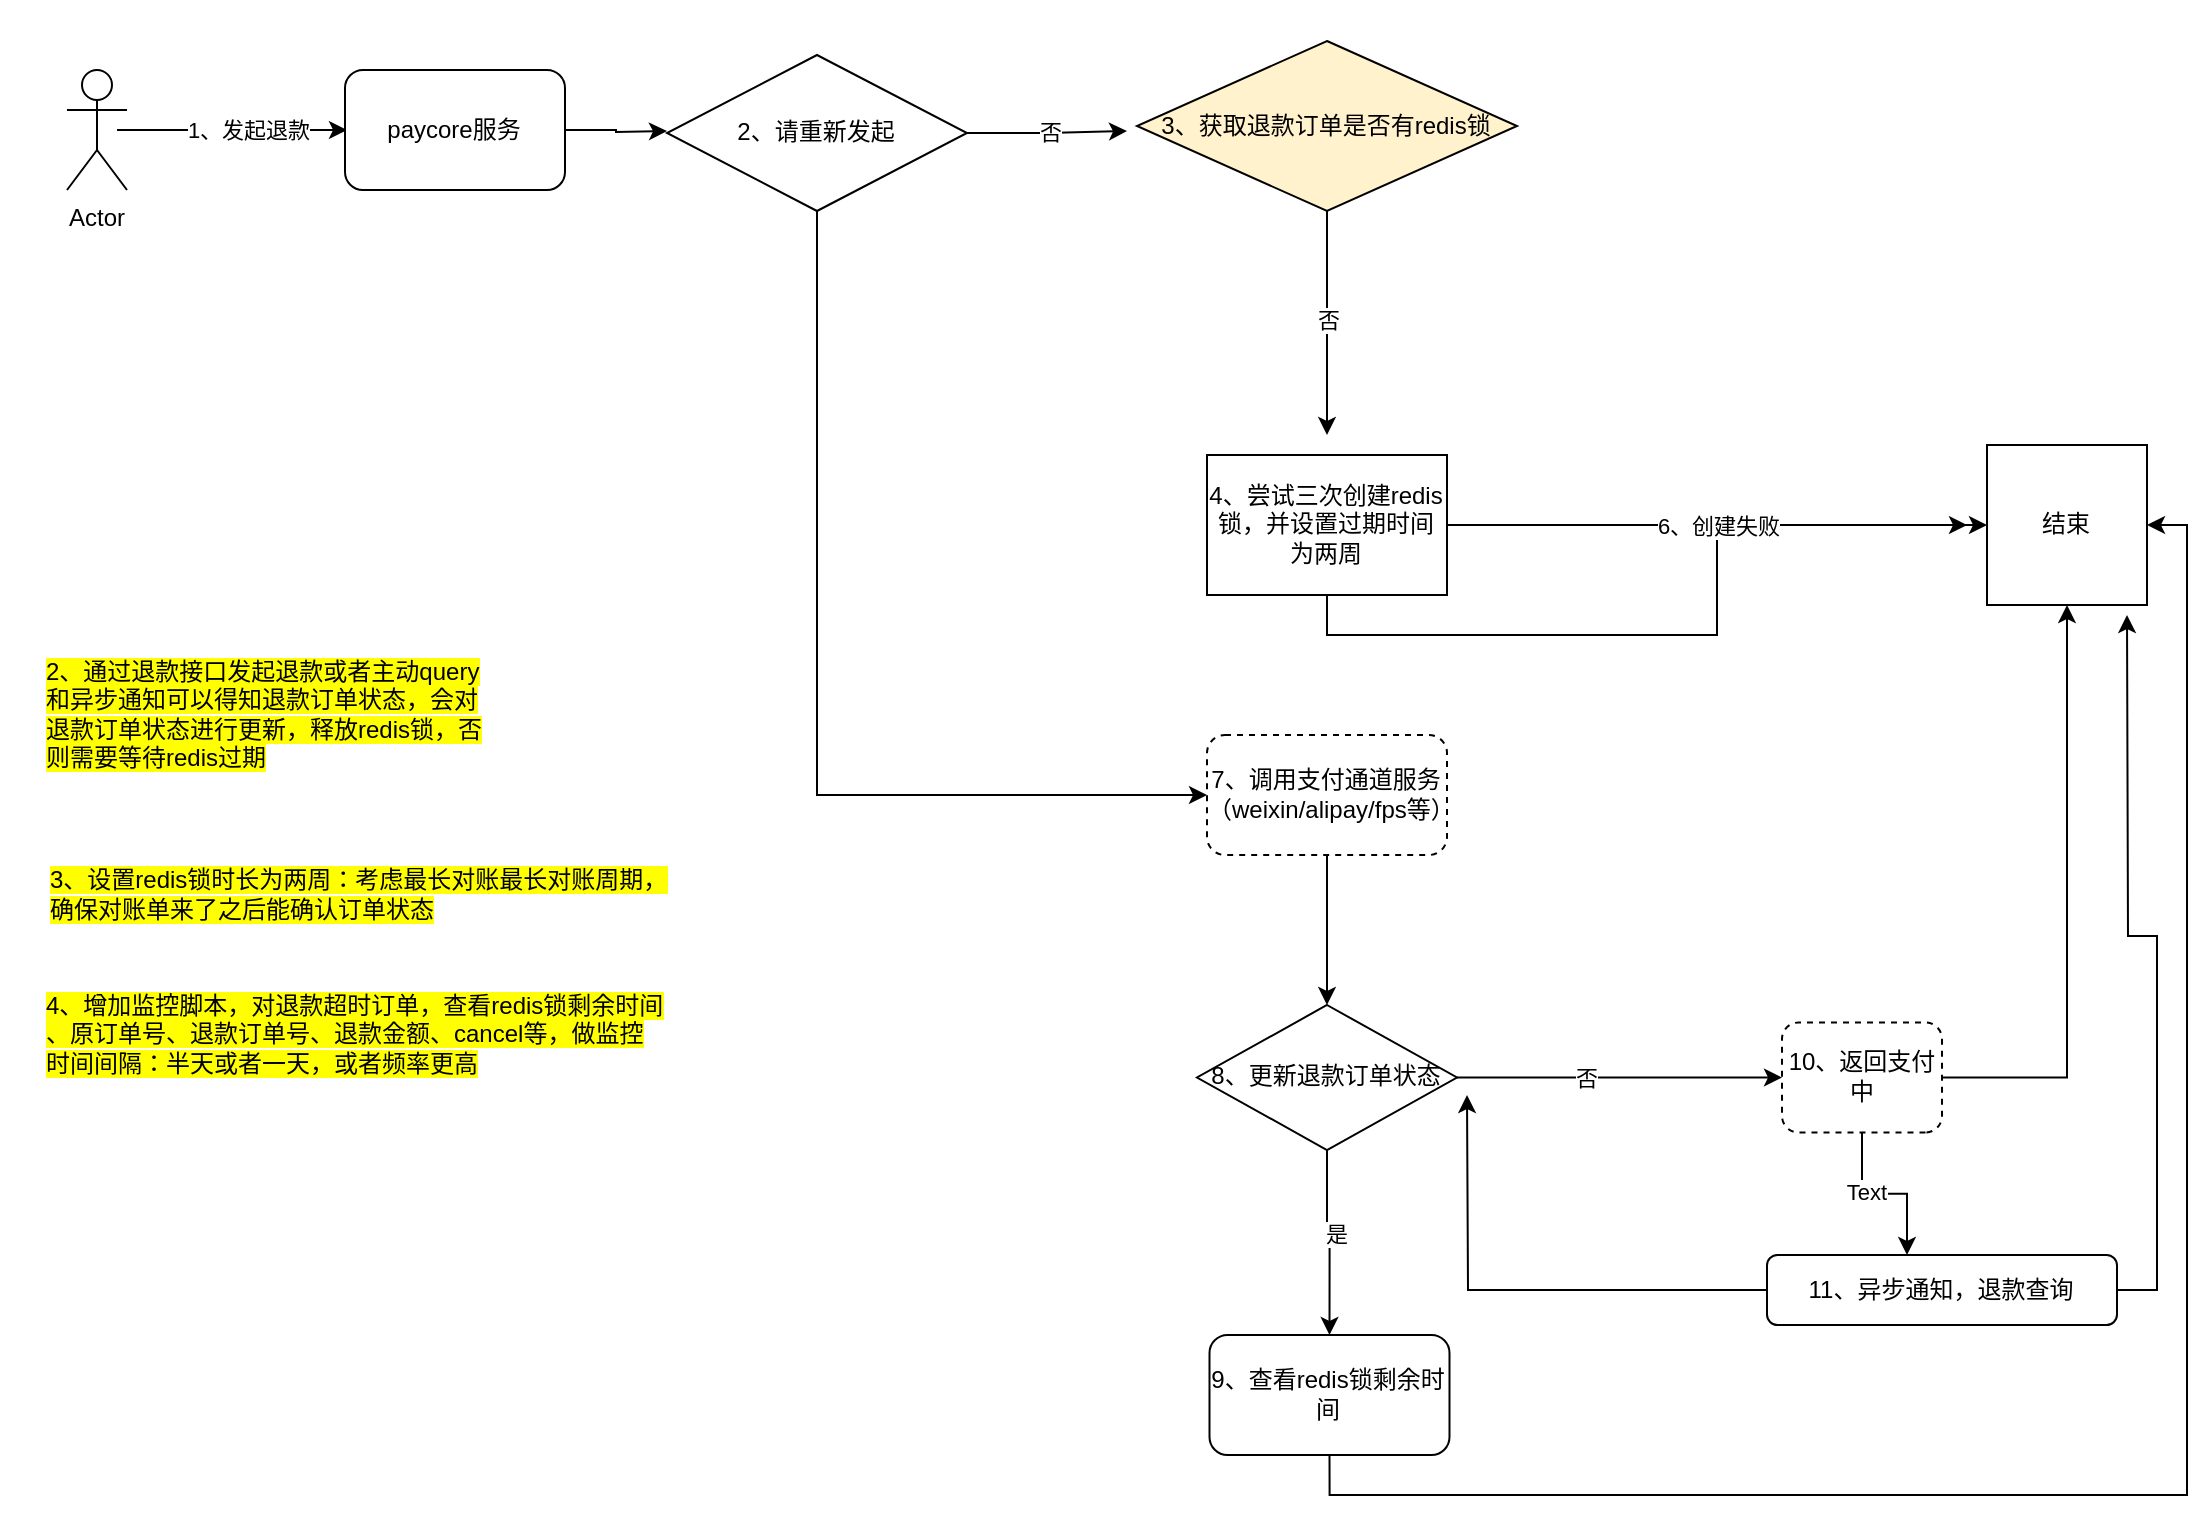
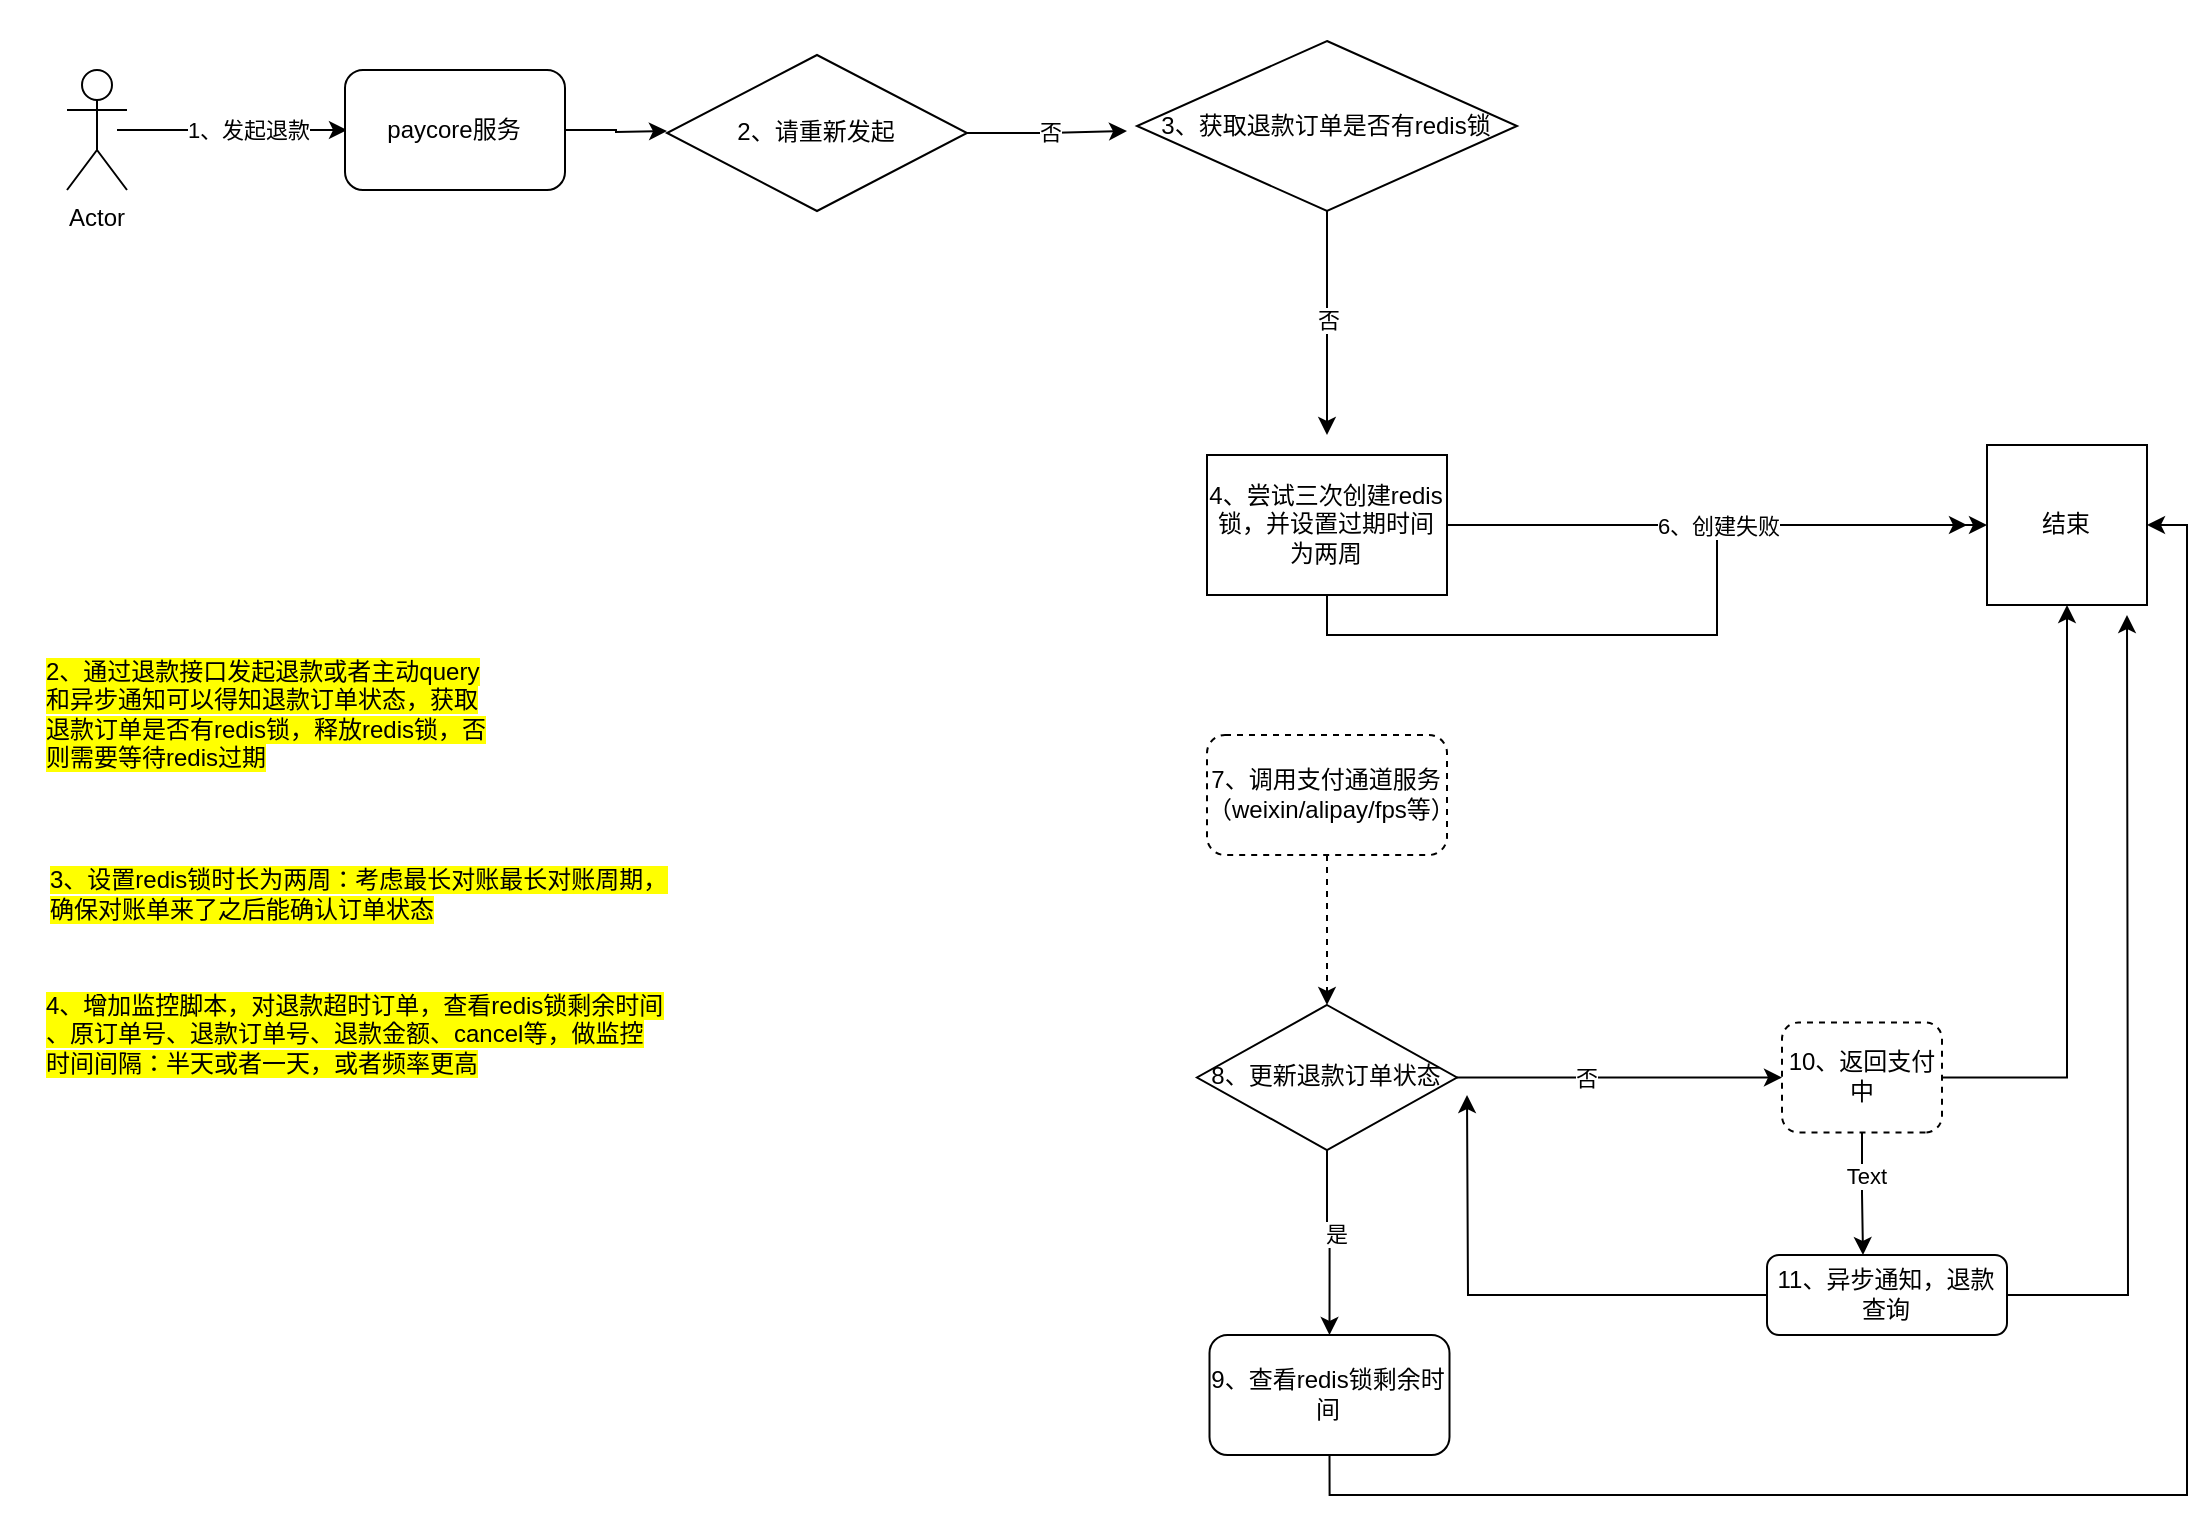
(1327, 126) -> (1327, 126)
(817, 691) -> none
(268, 715) -> (268, 715)
(1327, 923) -> (1327, 923)
(1942, 1290) -> (1887, 1295)
